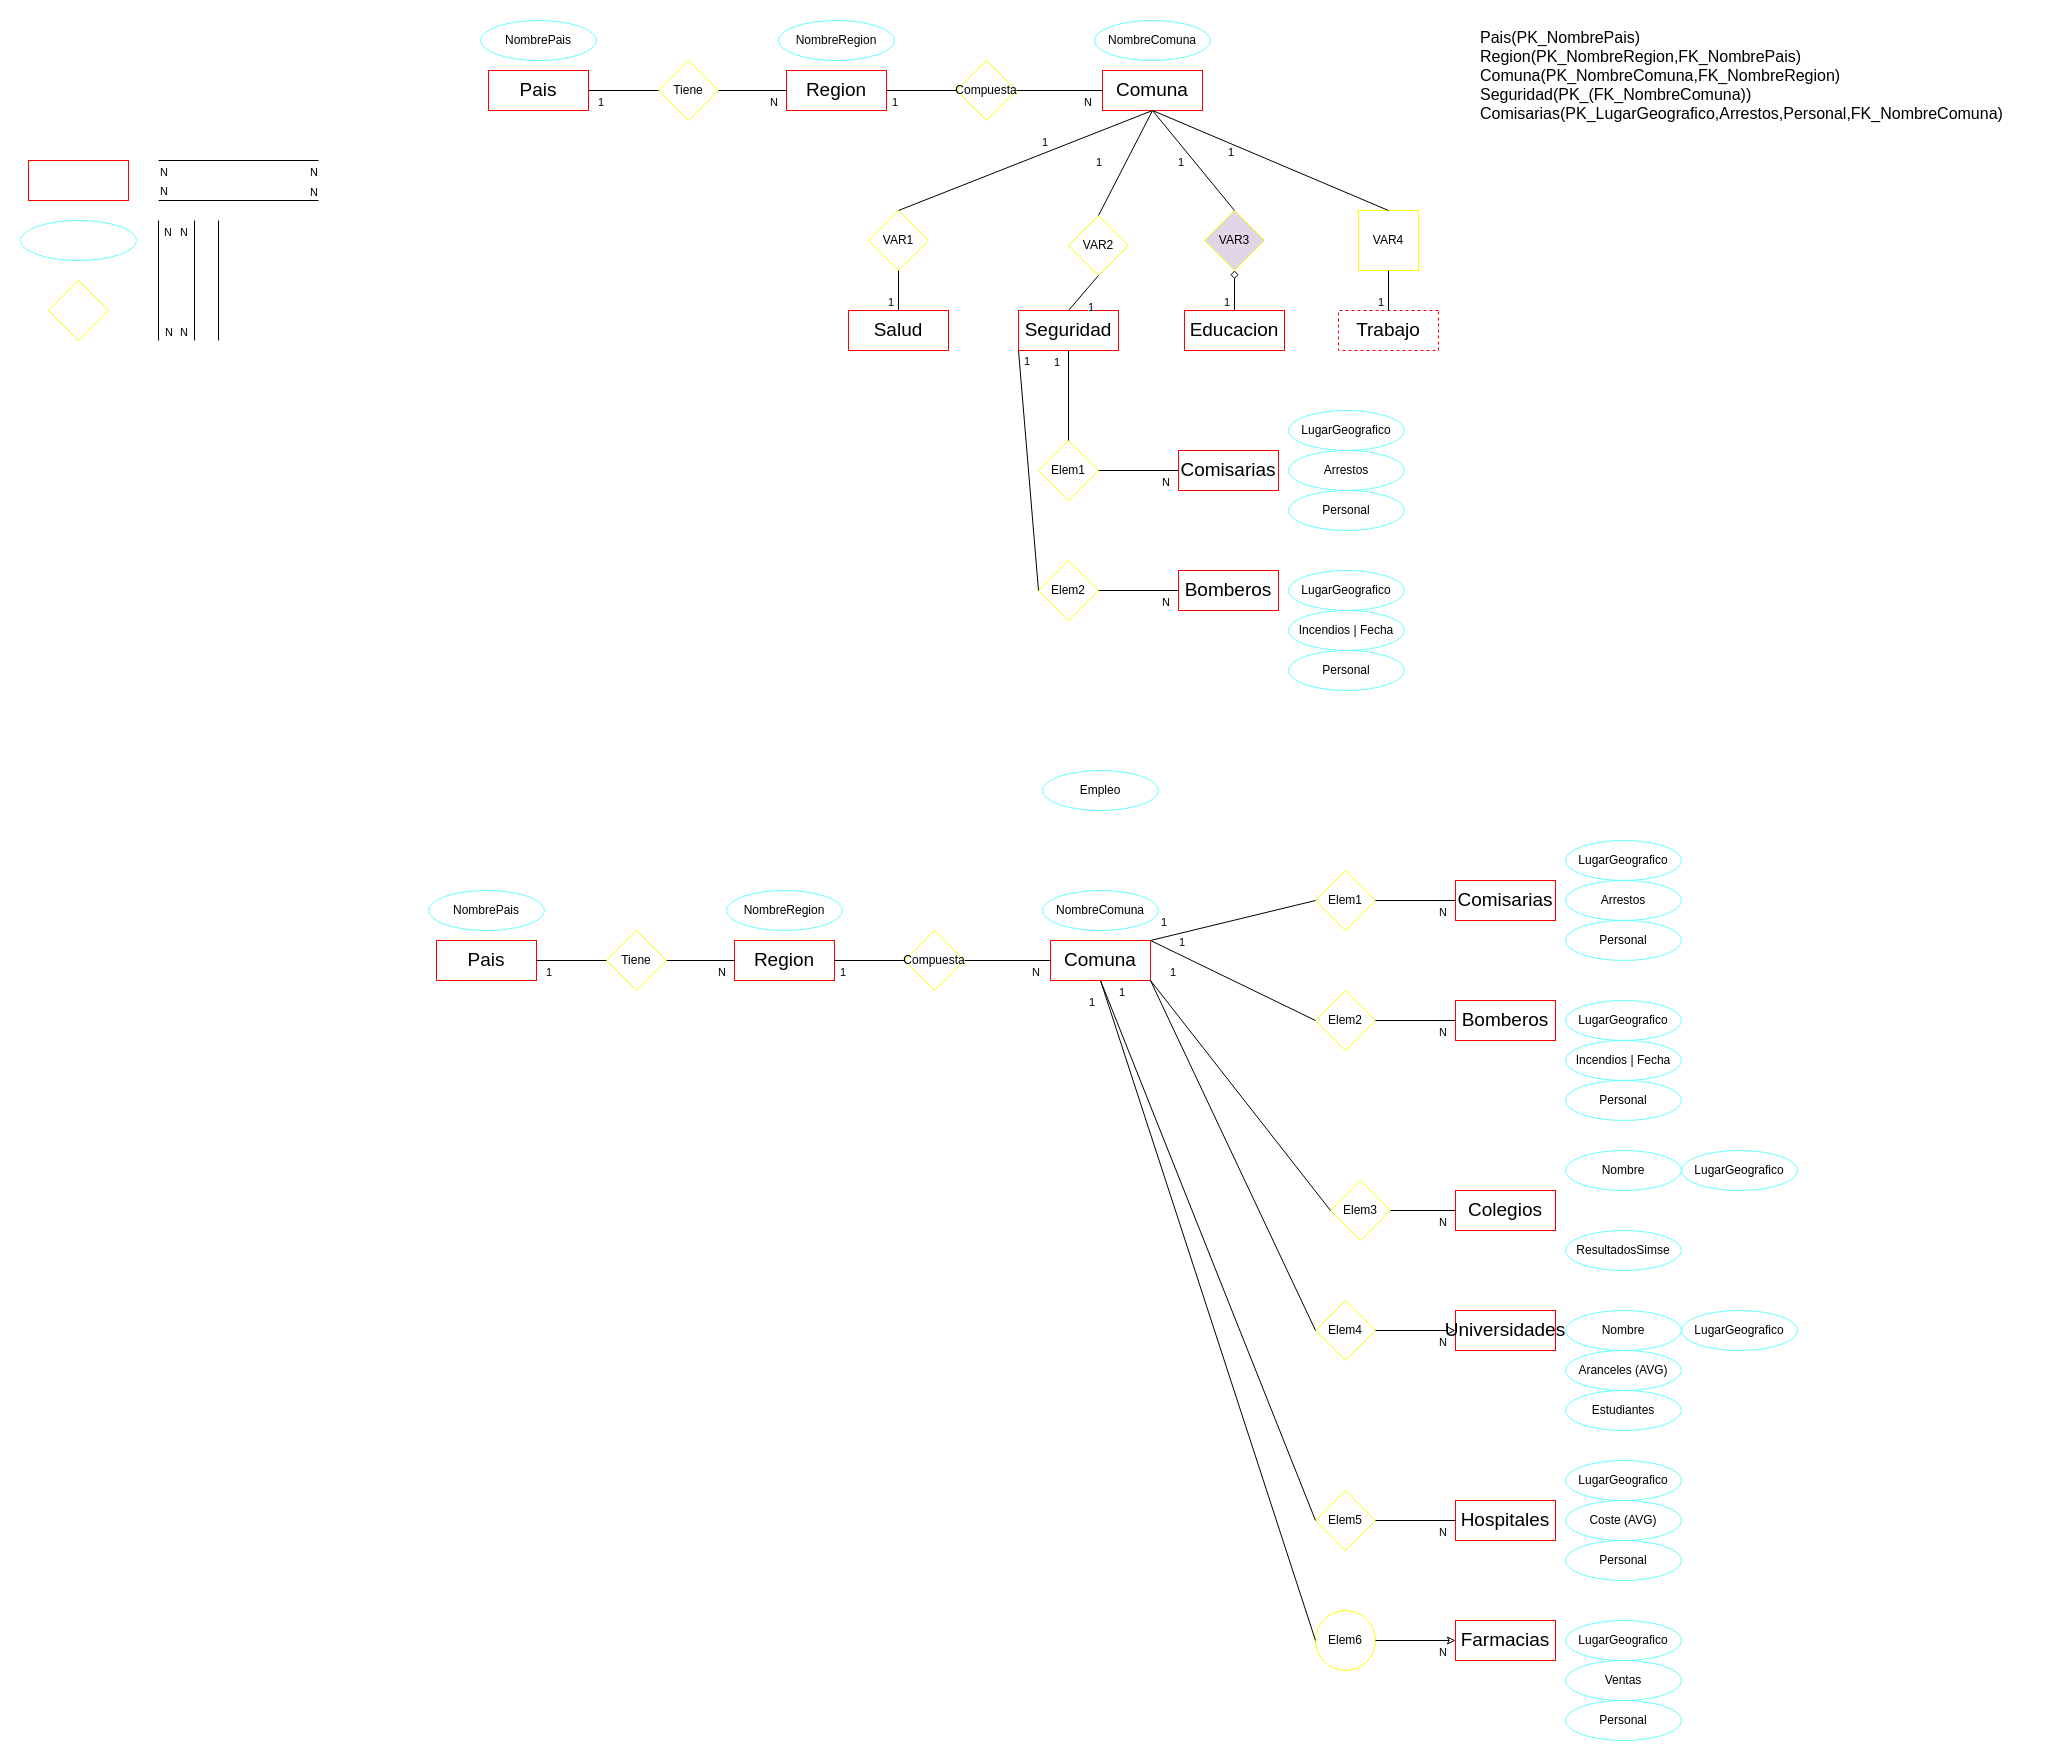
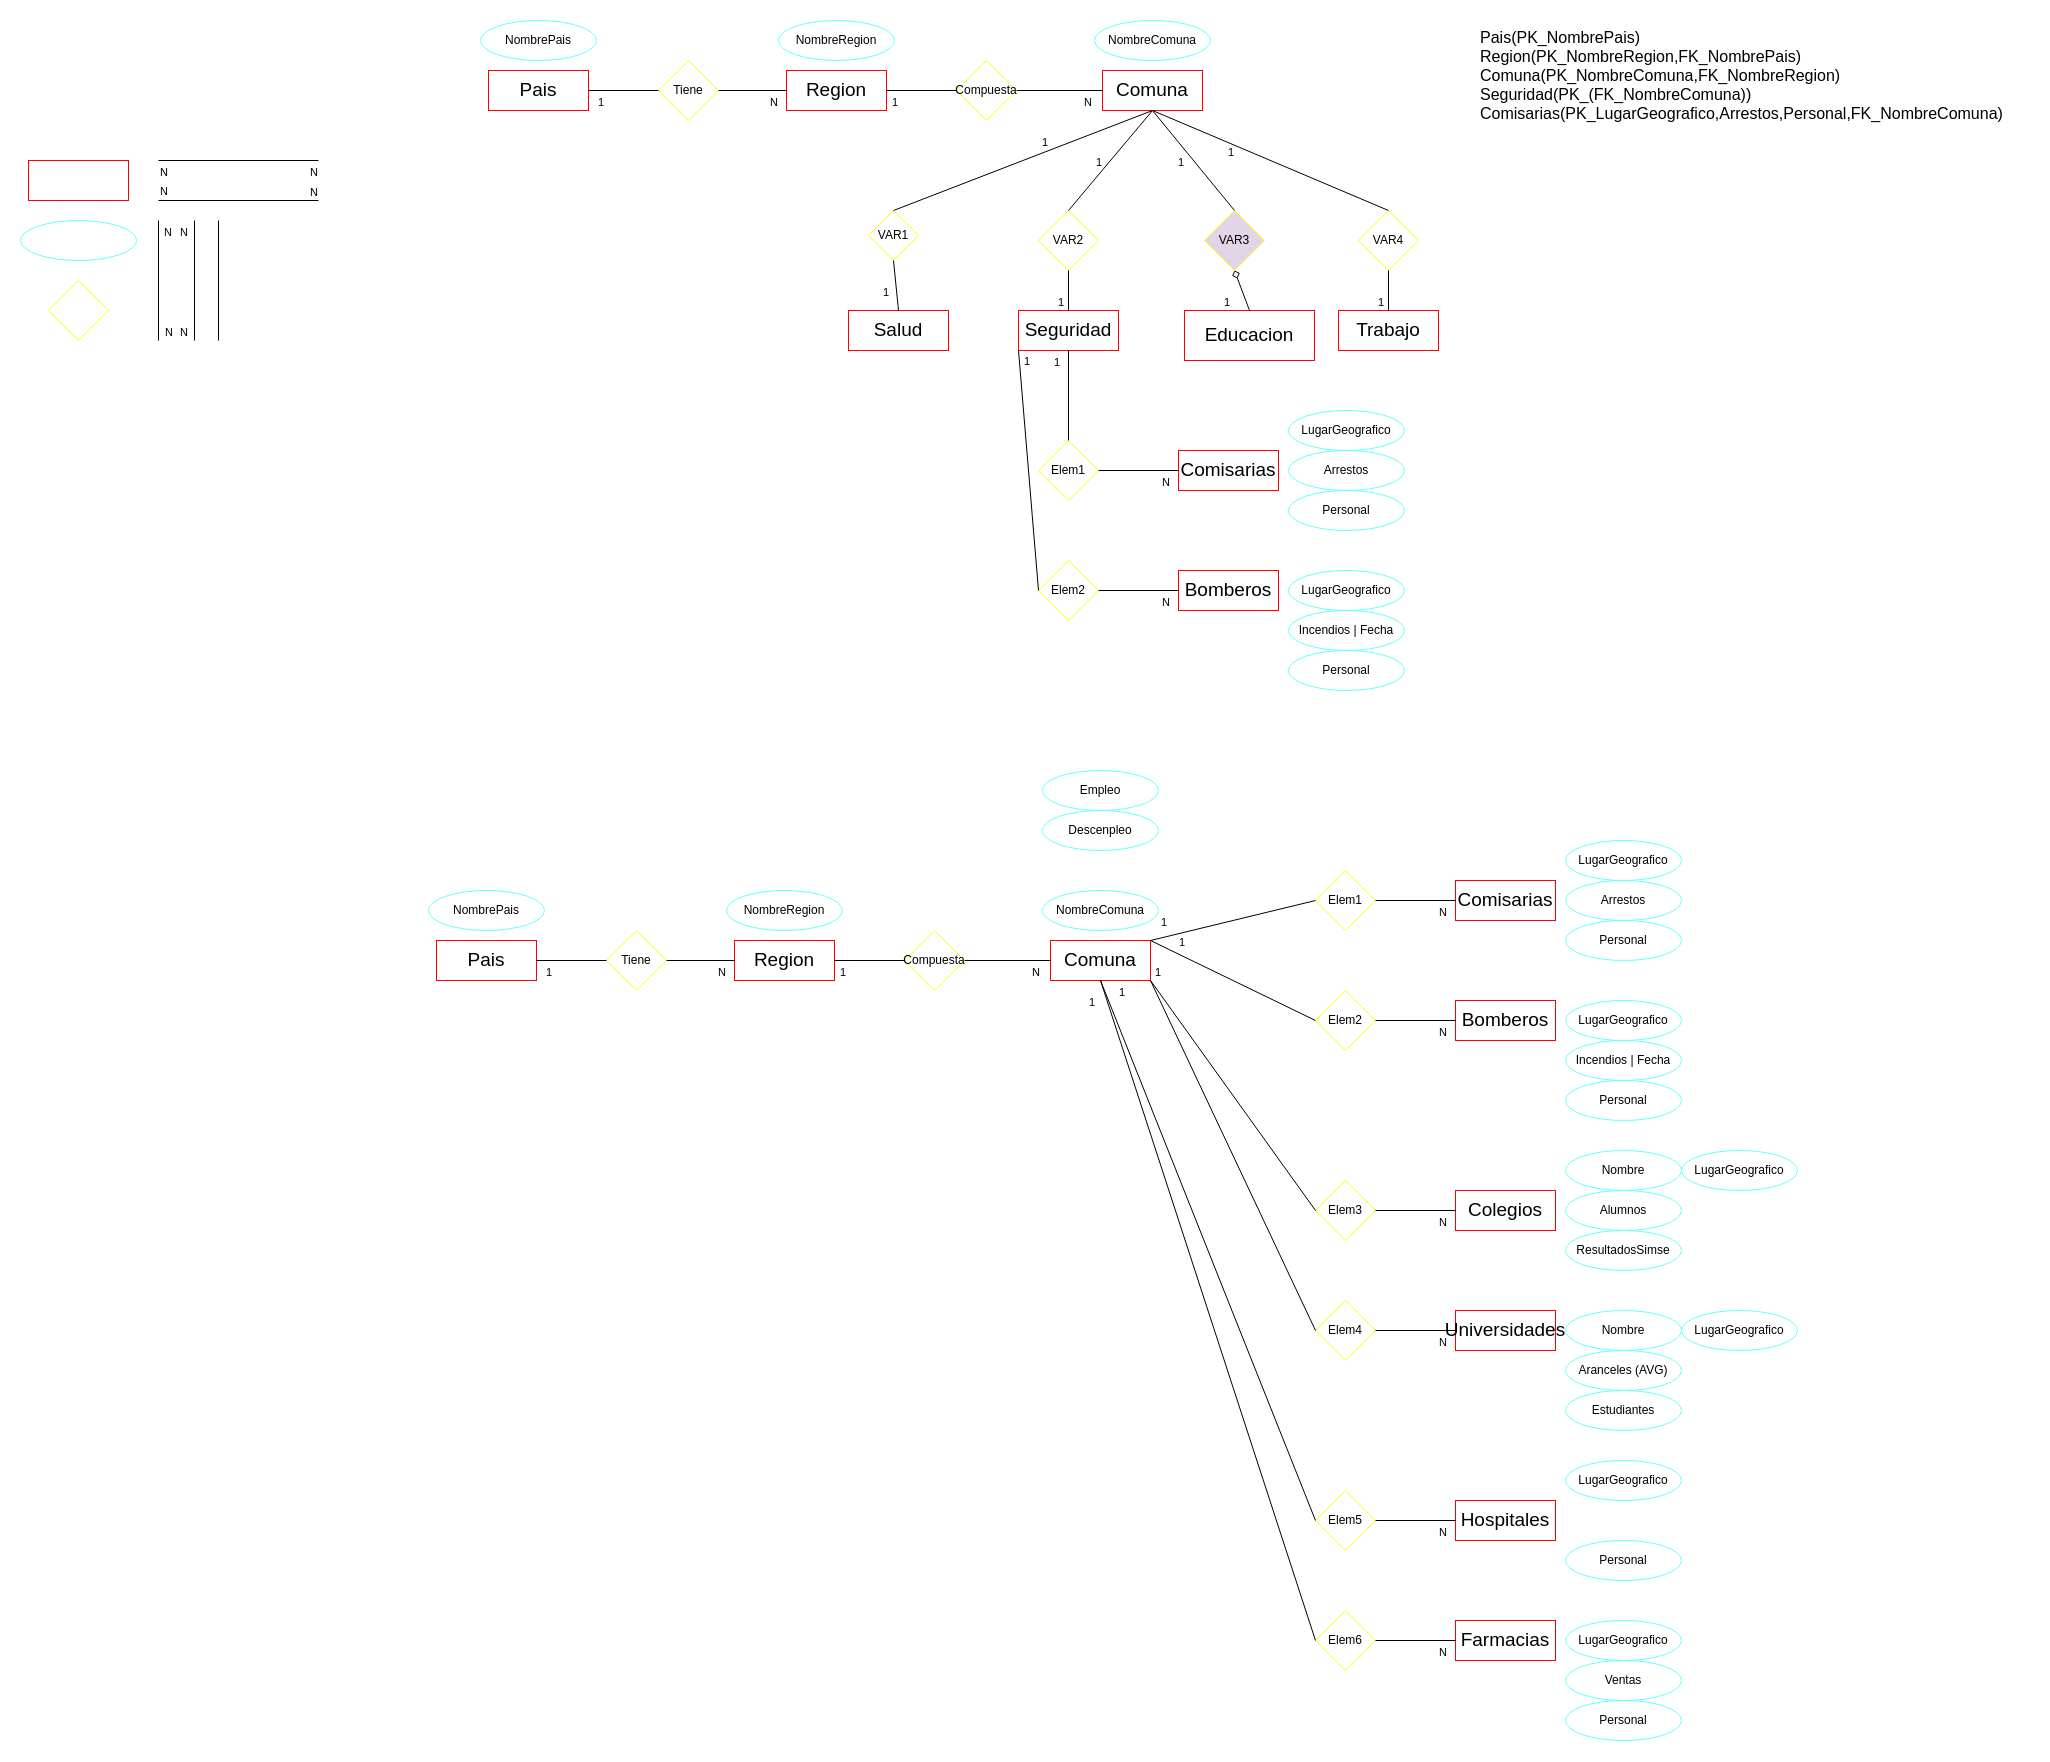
(899, 241) -> (894, 236)
(1389, 241) -> (1389, 241)
(1099, 246) -> (1069, 241)
(1235, 331) -> (1250, 336)
(1389, 331) -> (1389, 331)
none -> (1101, 831)
(1361, 1211) -> (1346, 1211)
none -> (1624, 1211)
(1446, 1331) -> (1450, 1331)
(1624, 1521) -> none
(1346, 1641) -> (1346, 1641)
(1447, 1641) -> (1450, 1641)
